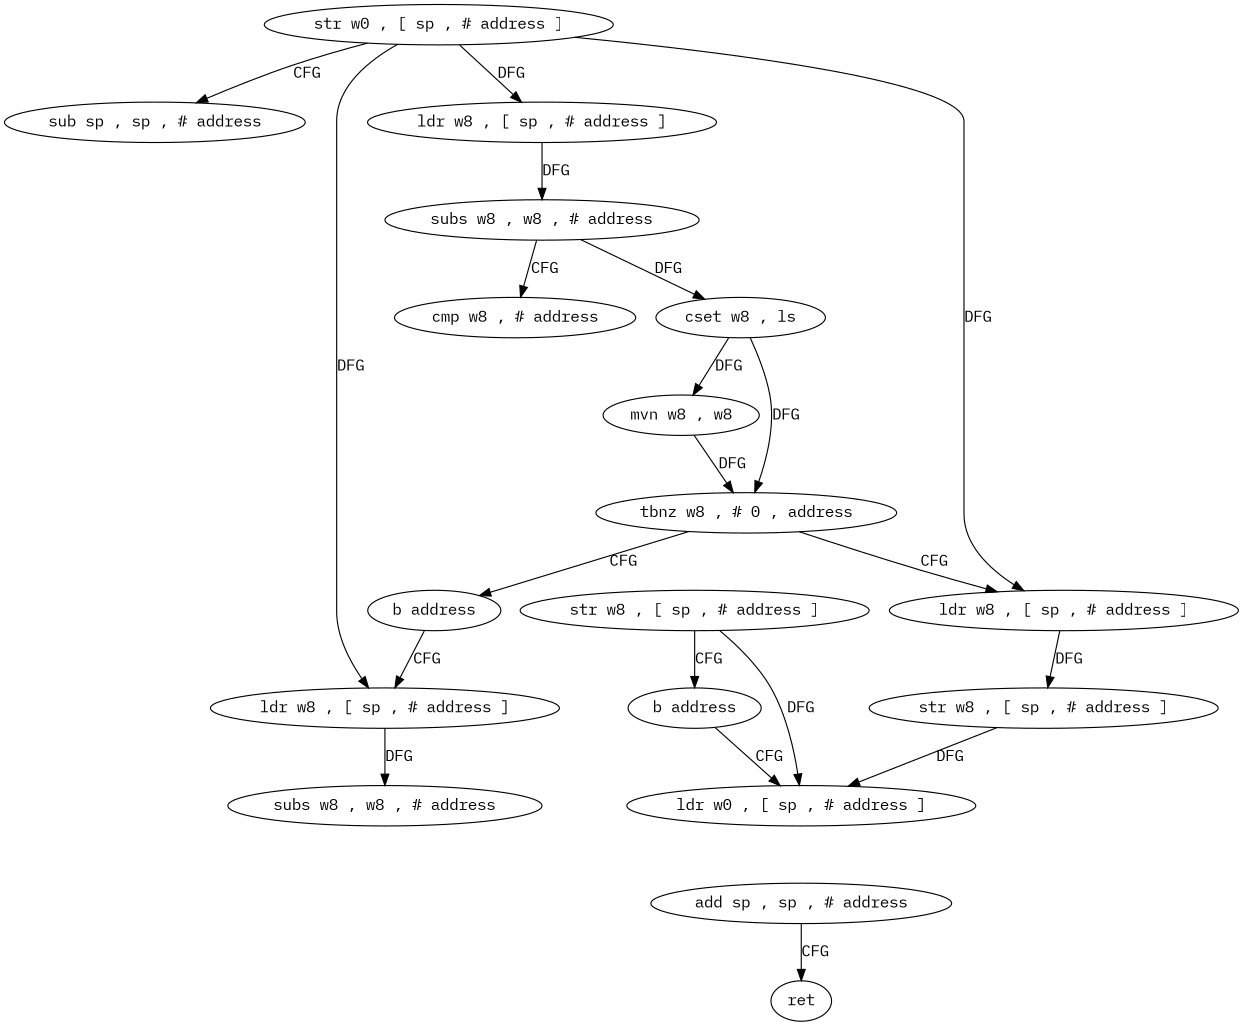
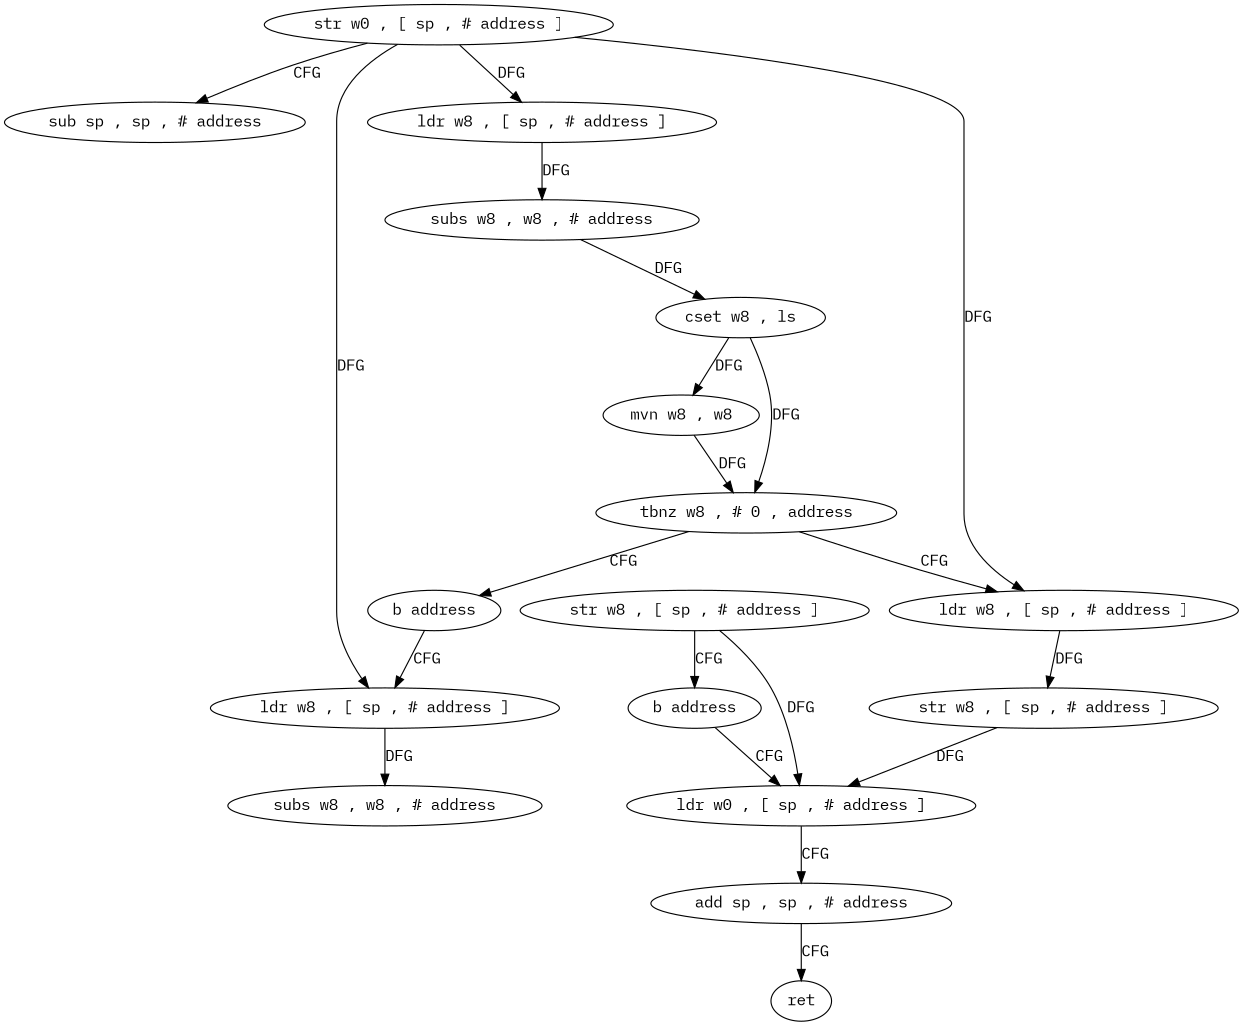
(515, 318) -> none
none -> (801, 849)
